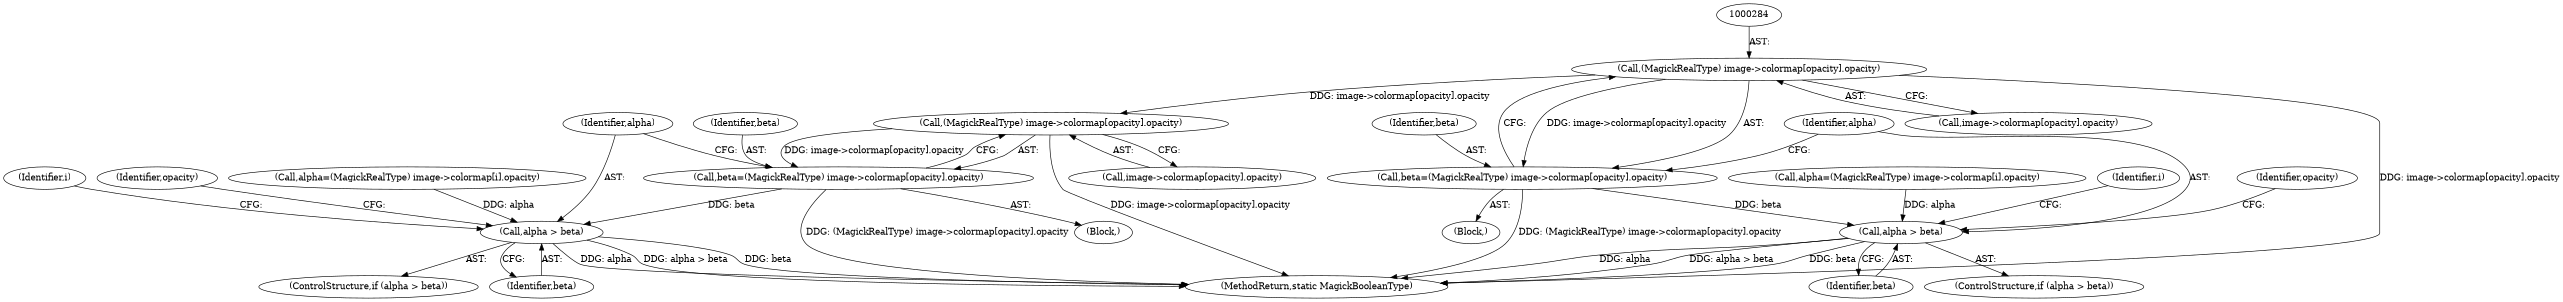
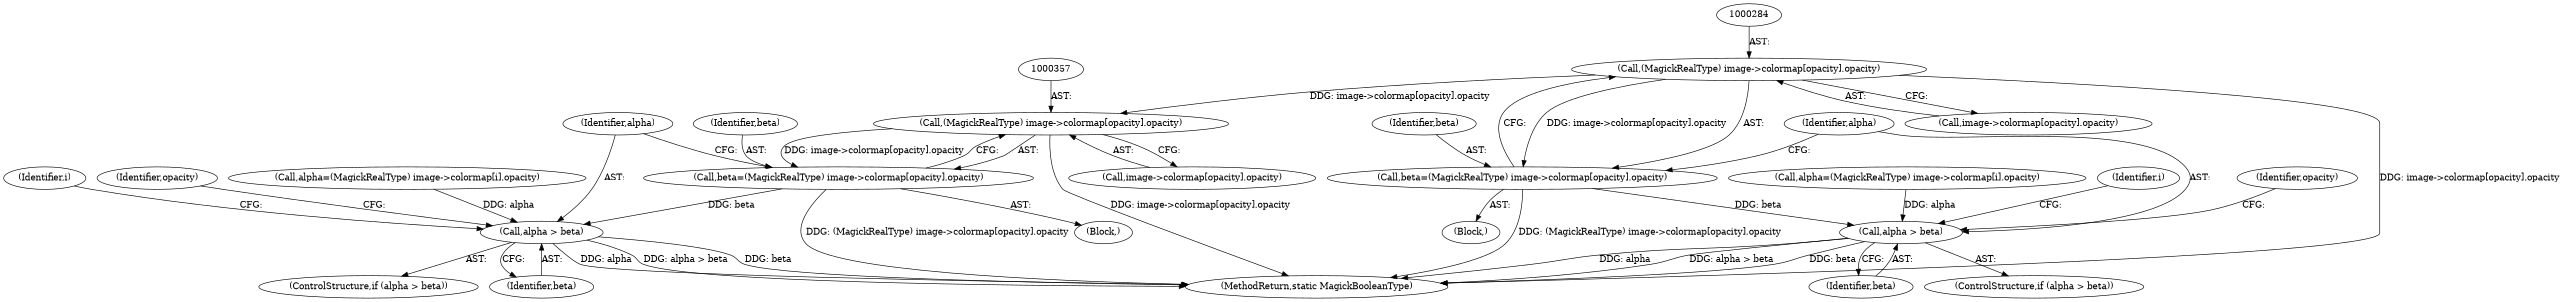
none -> (1051, 69)
